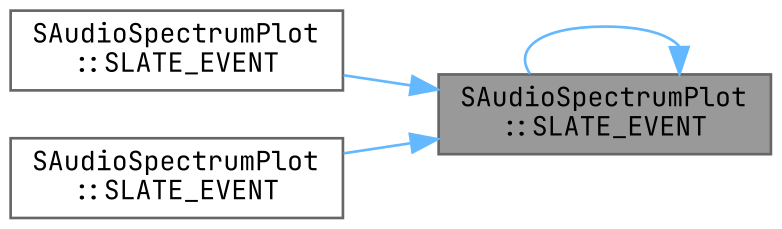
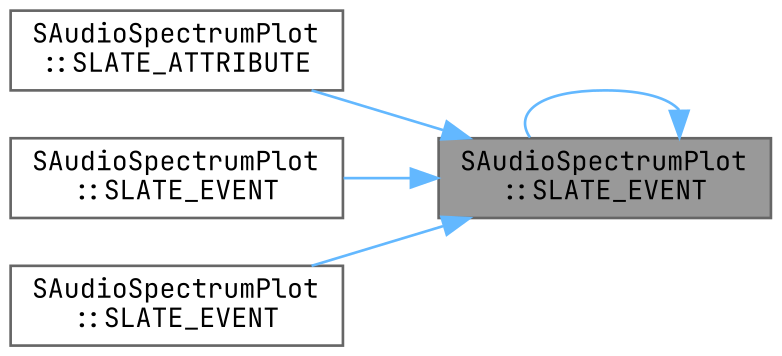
none -> (177, 51)
